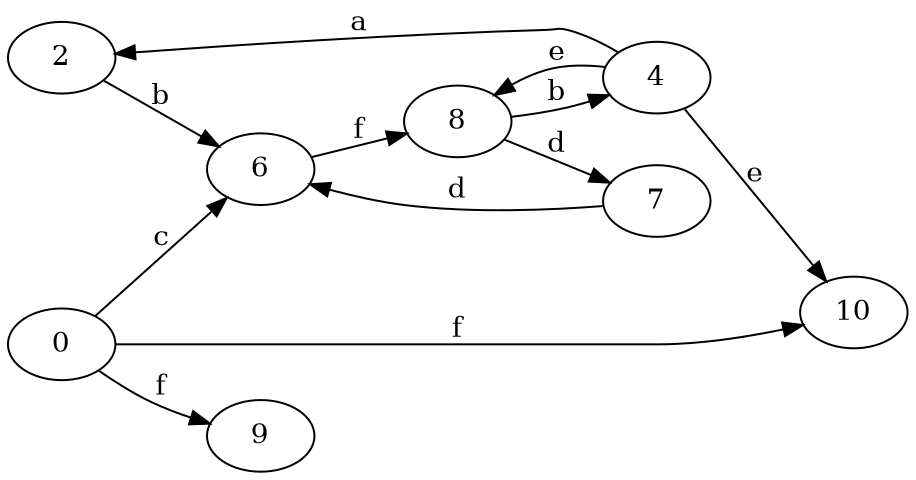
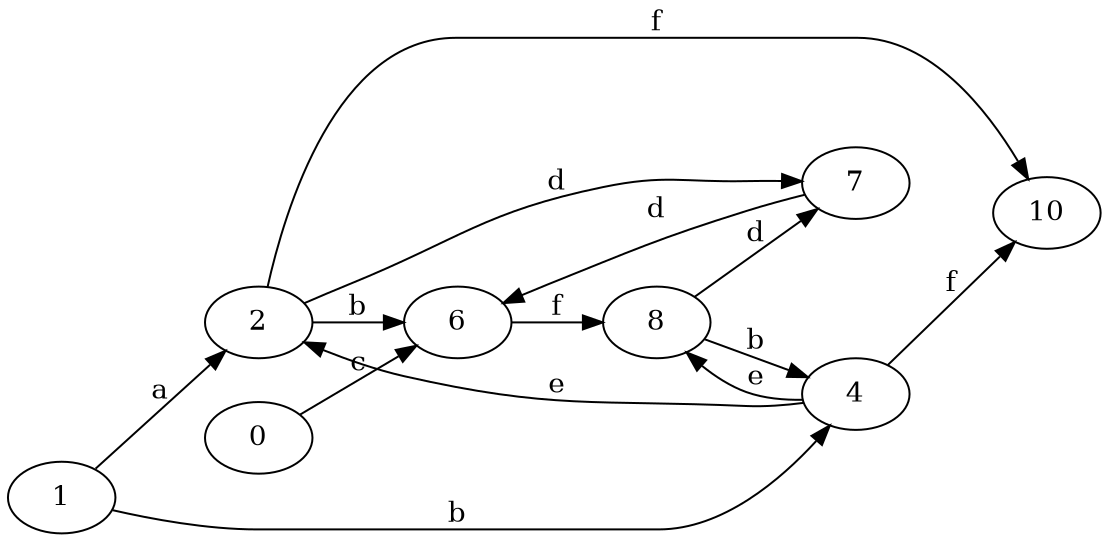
(359, 23) -> (557, 385)
(755, 174) -> (951, 284)
none -> (534, 205)
(450, 344) -> (595, 38)
(261, 436) -> none
none -> (62, 498)
